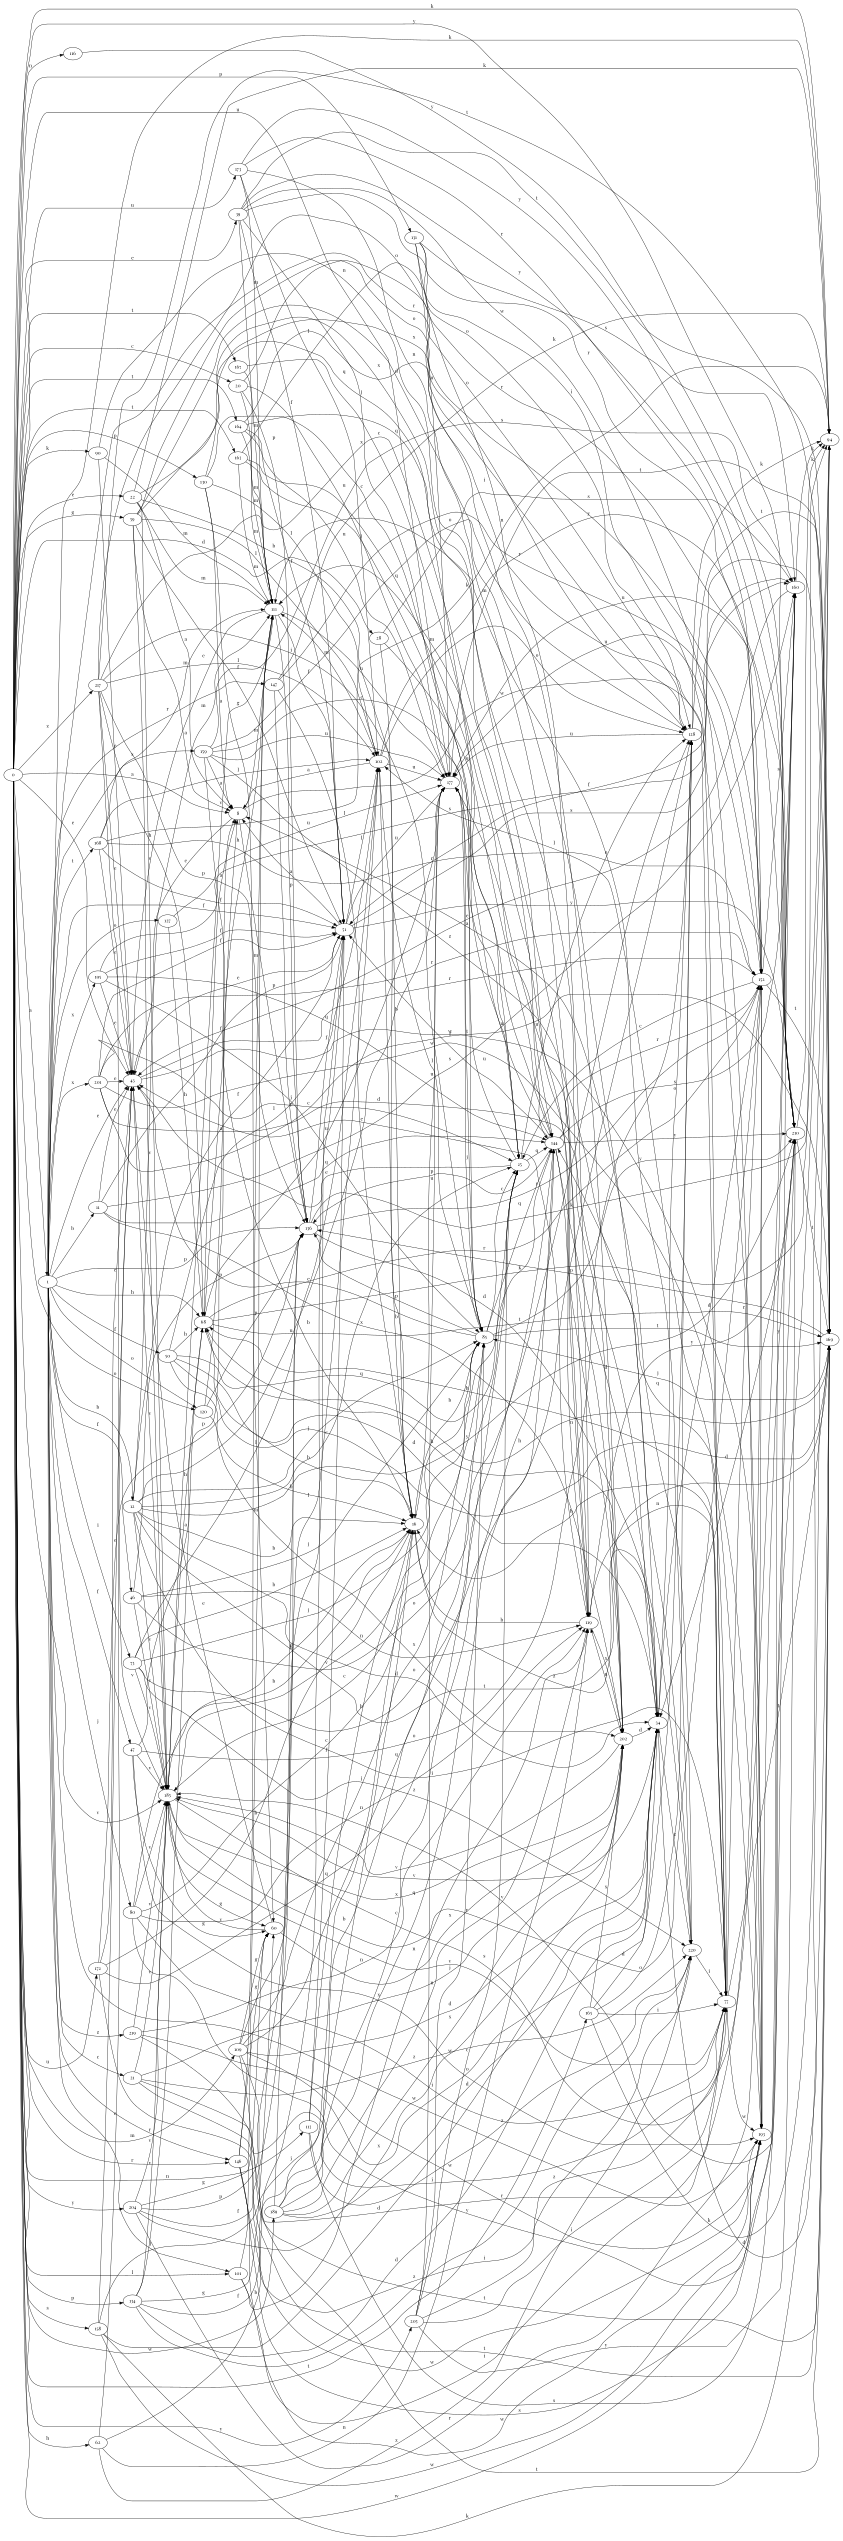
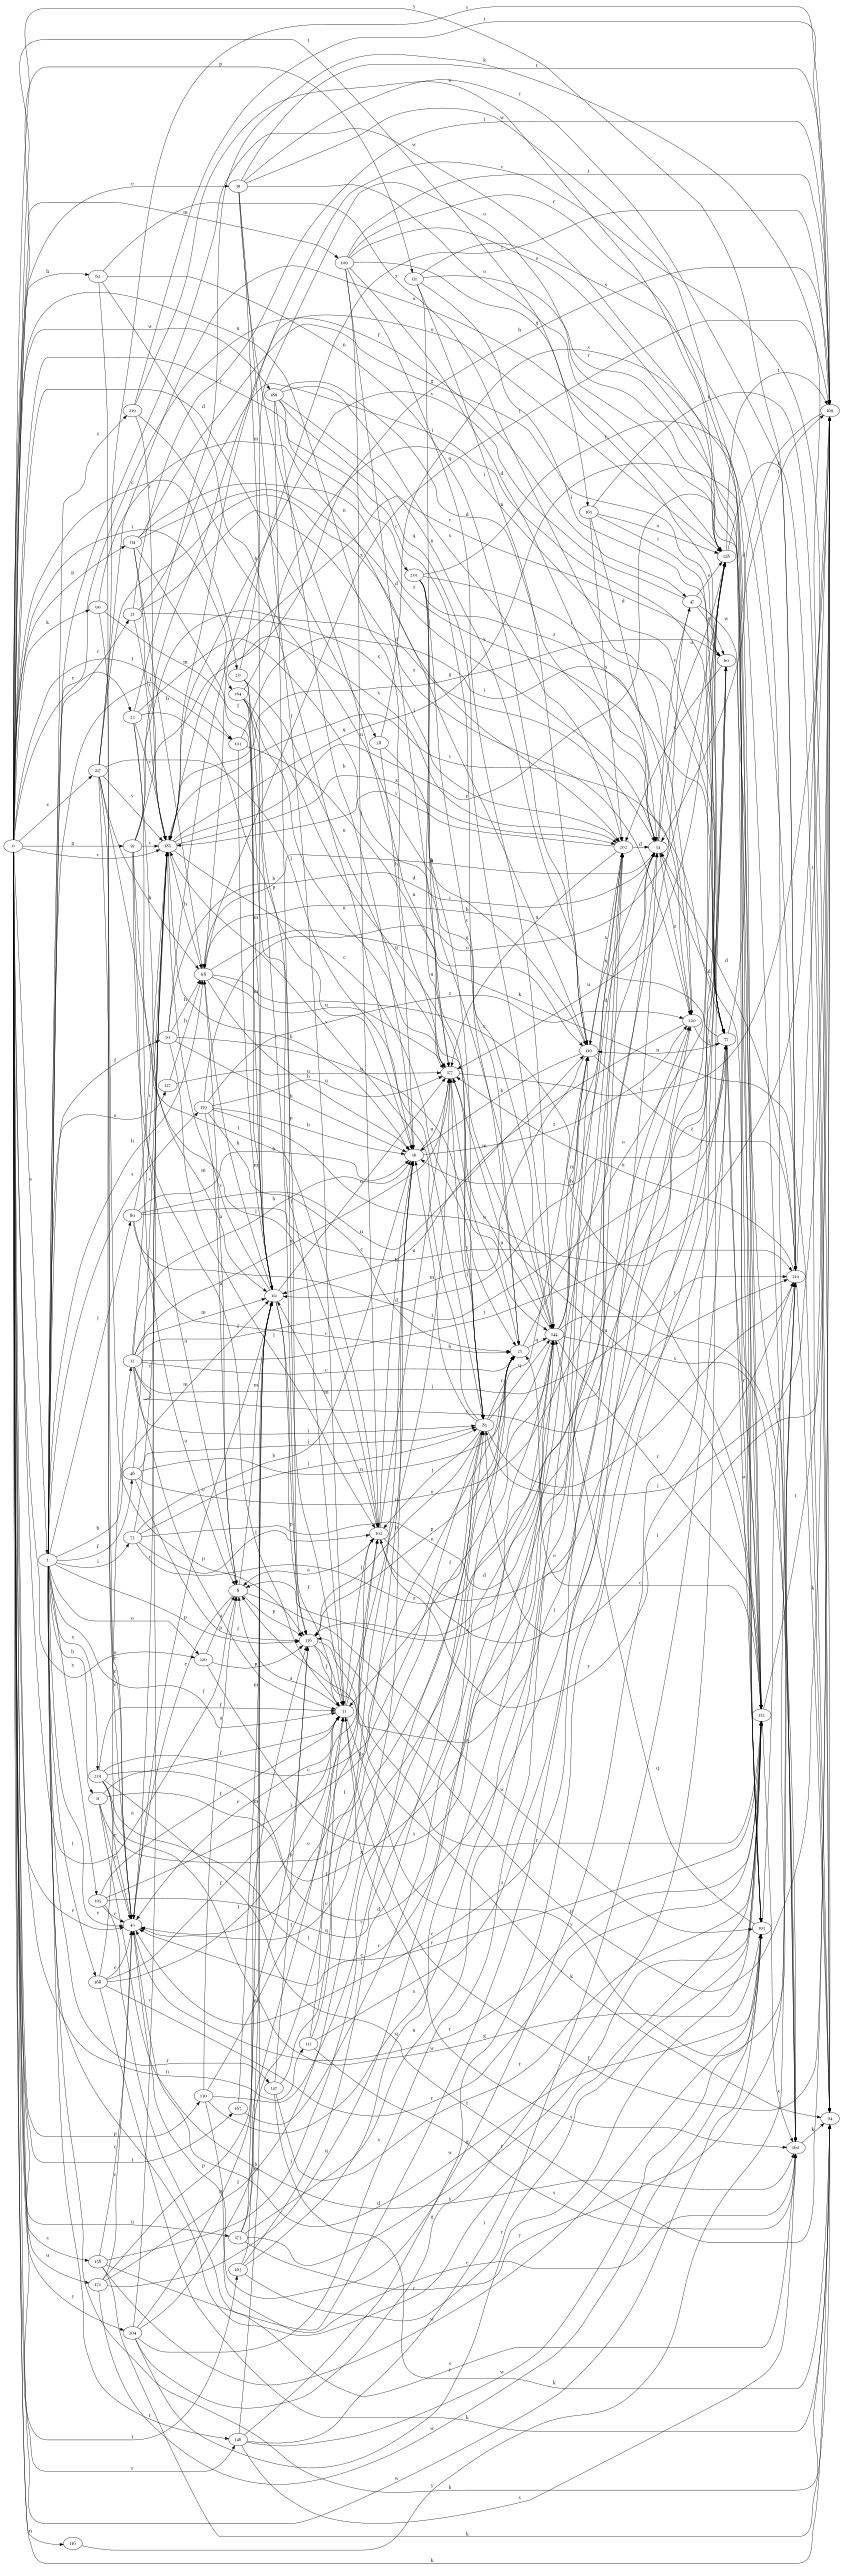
(692, 1342) -> (692, 1129)
(441, 1880) -> (667, 725)
